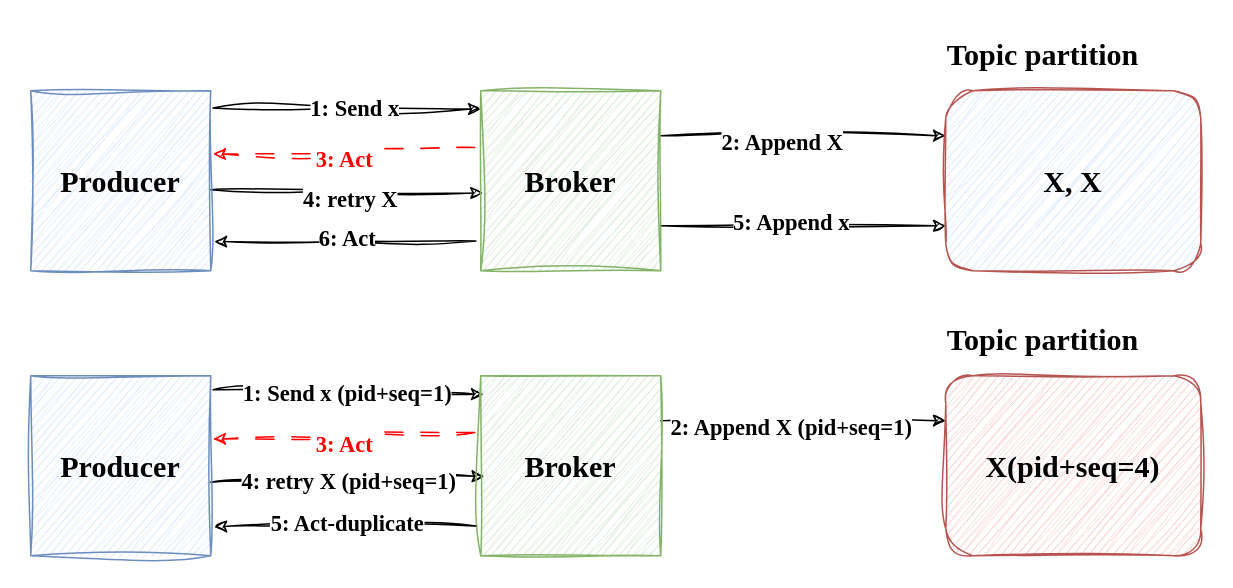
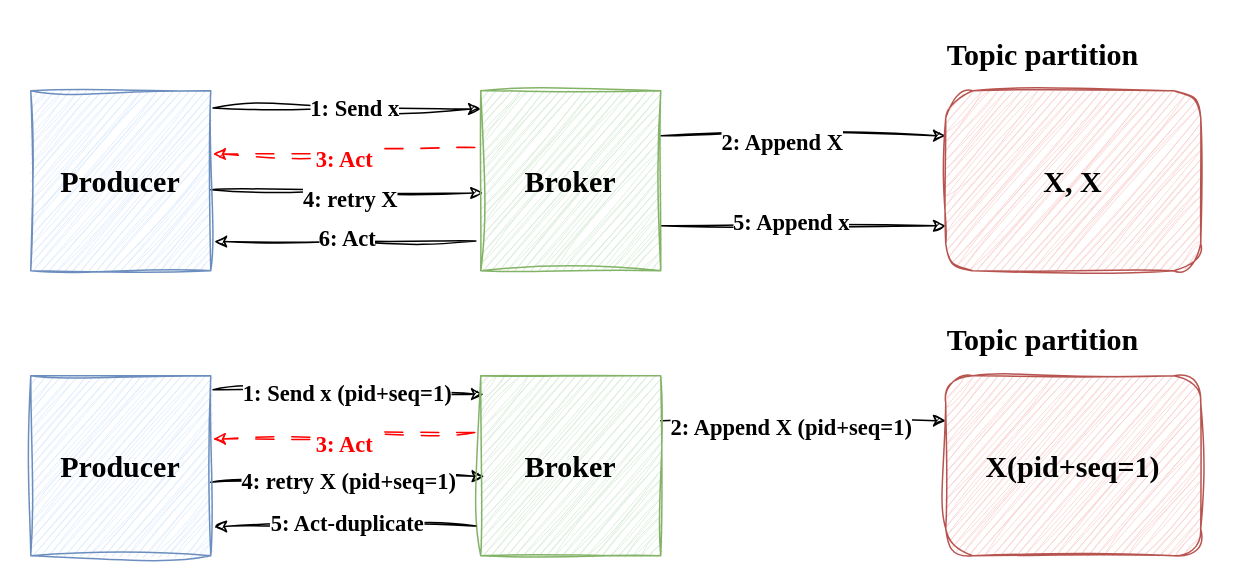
(1073, 181) -> (1073, 181)
(1073, 466) -> (1073, 466)
